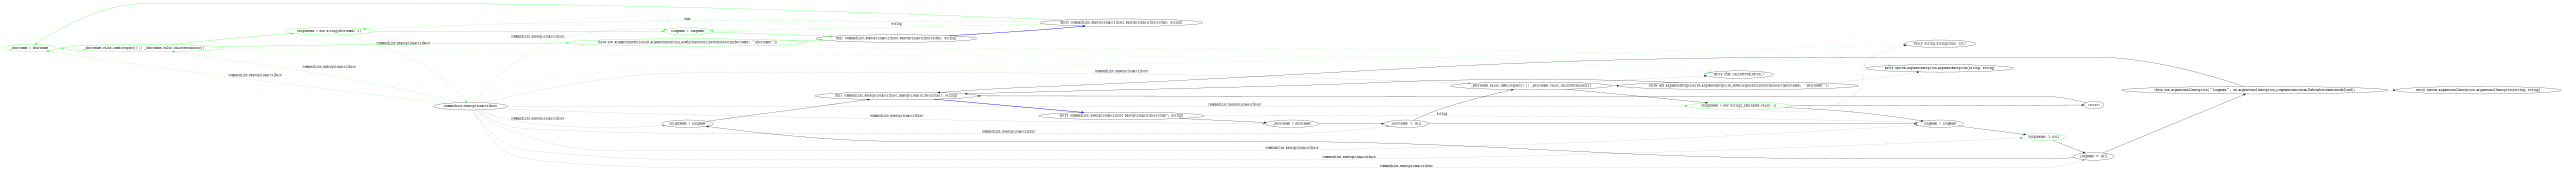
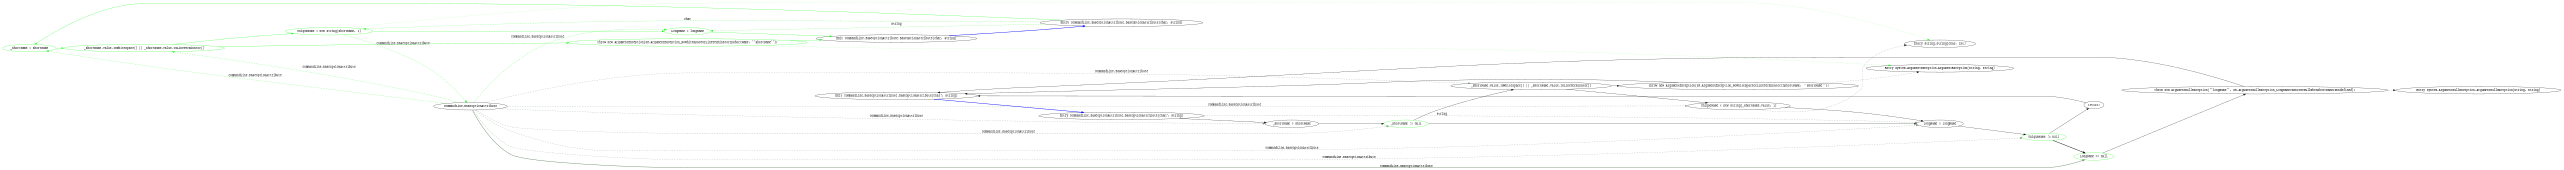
(1188, 63) -> (1140, 2)
(1739, 75) -> none
(1936, 105) -> (2068, 121)
(1739, 106) -> (1739, 106)
(688, 124) -> none
(1406, 124) -> (1406, 124)
(2068, 146) -> (2068, 146)
(2094, 156) -> (2094, 156)
(1267, 168) -> (1267, 168)
